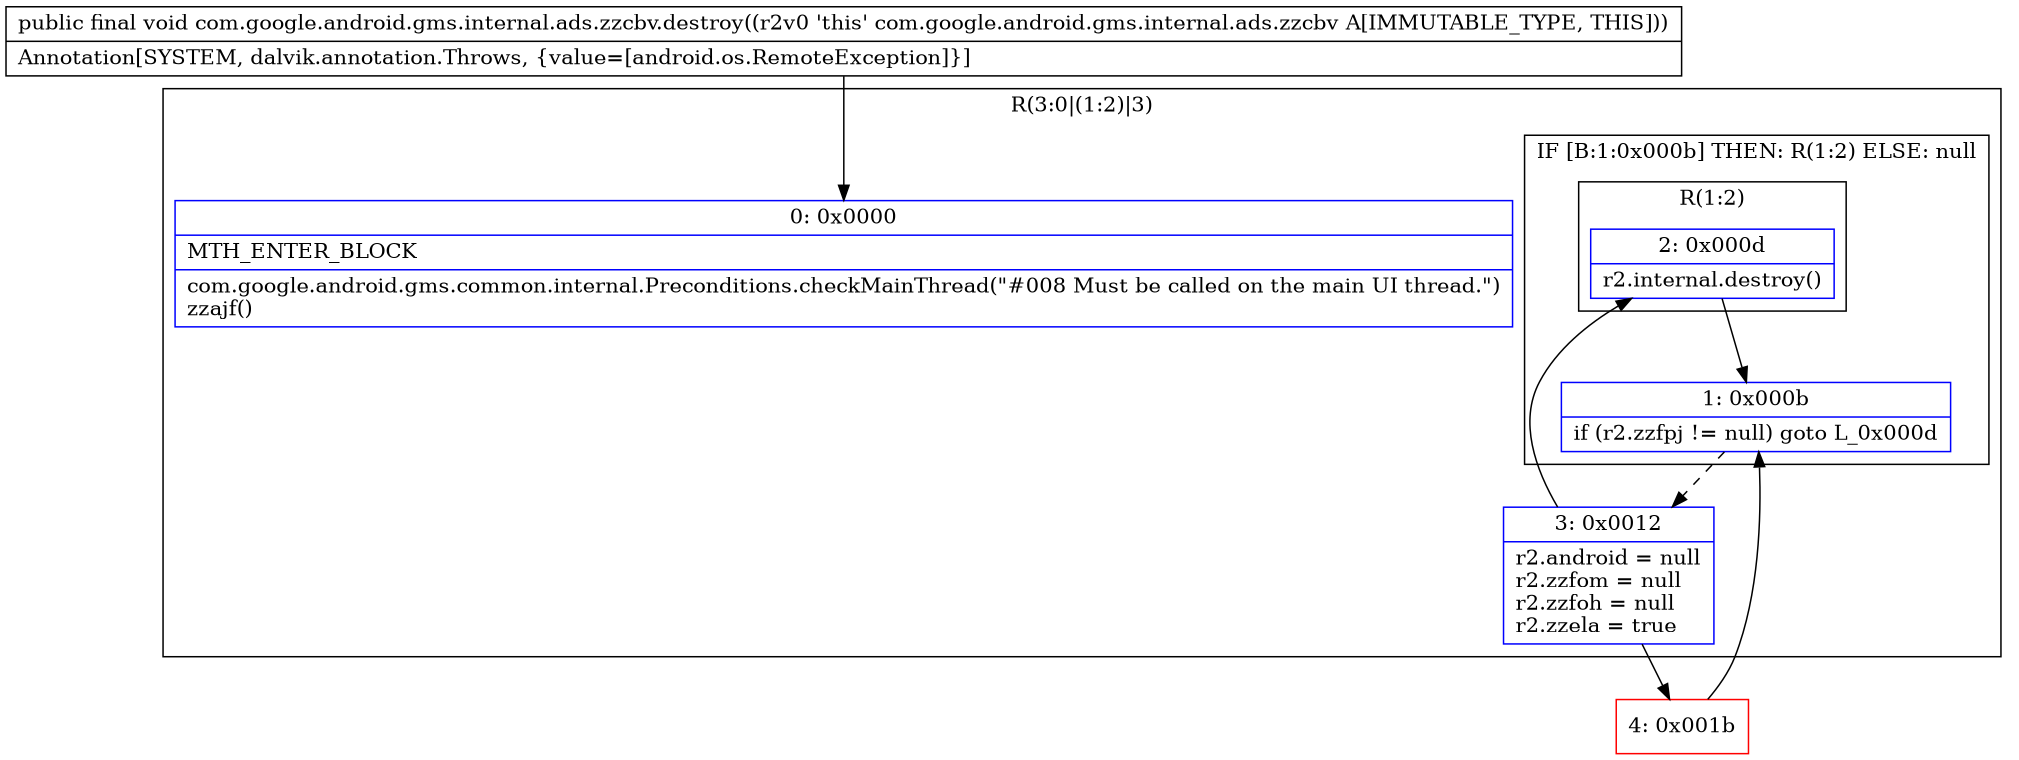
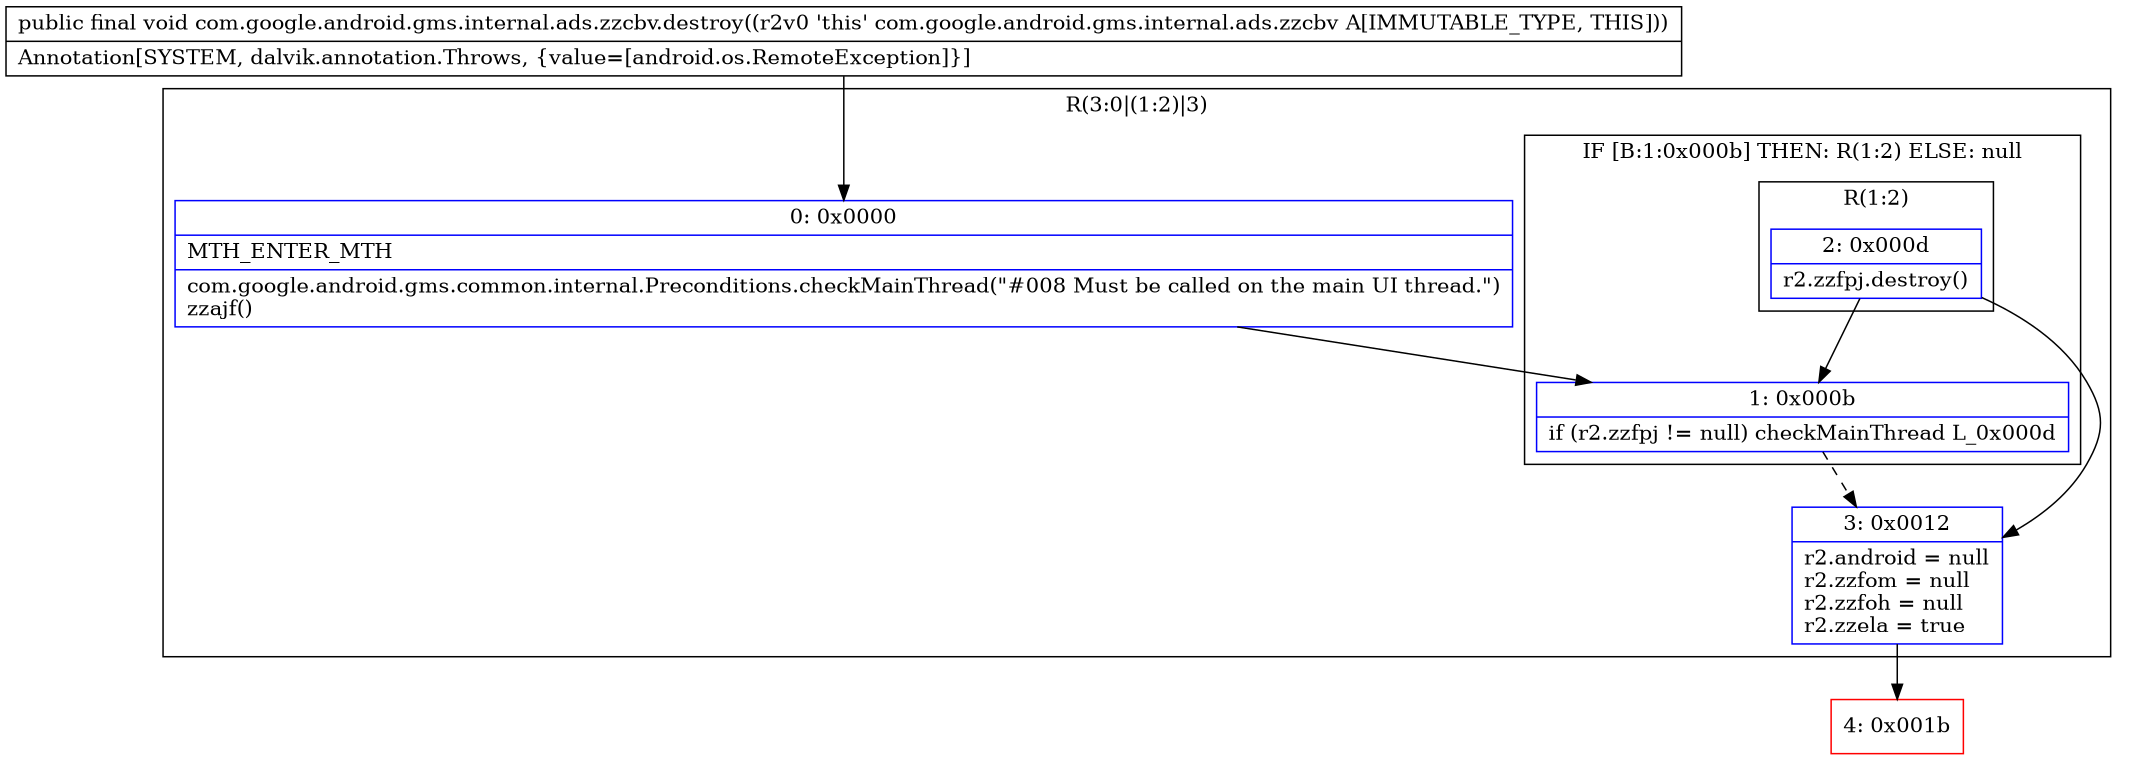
(303, 252) -> (290, 252)
(1712, 280) -> (1876, 280)
(1536, 392) -> (2097, 404)
(1756, 434) -> (1803, 434)
(1753, 588) -> (1407, 353)
